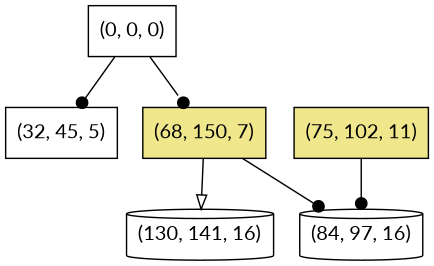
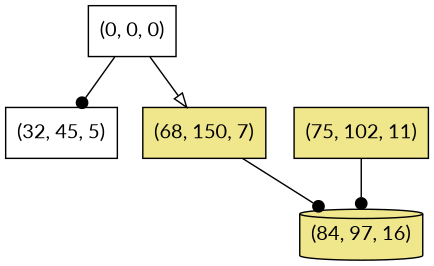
(164, 76) -> (164, 76)
(200, 235) -> none
(361, 235) -> (361, 235)
